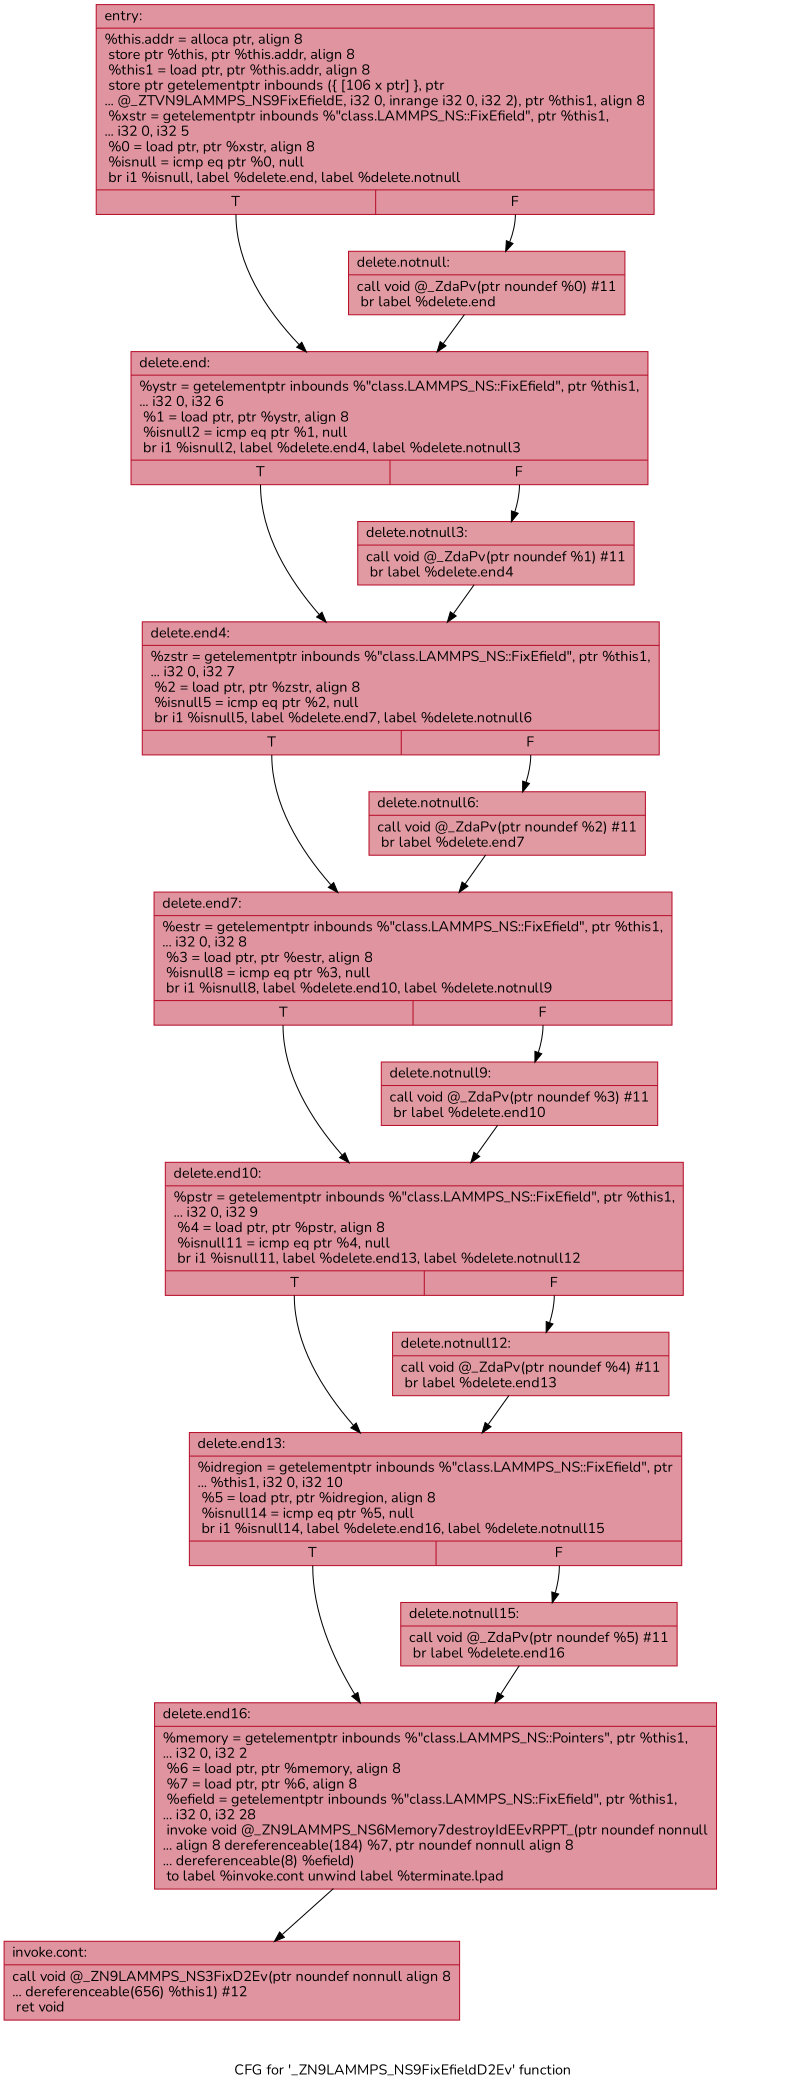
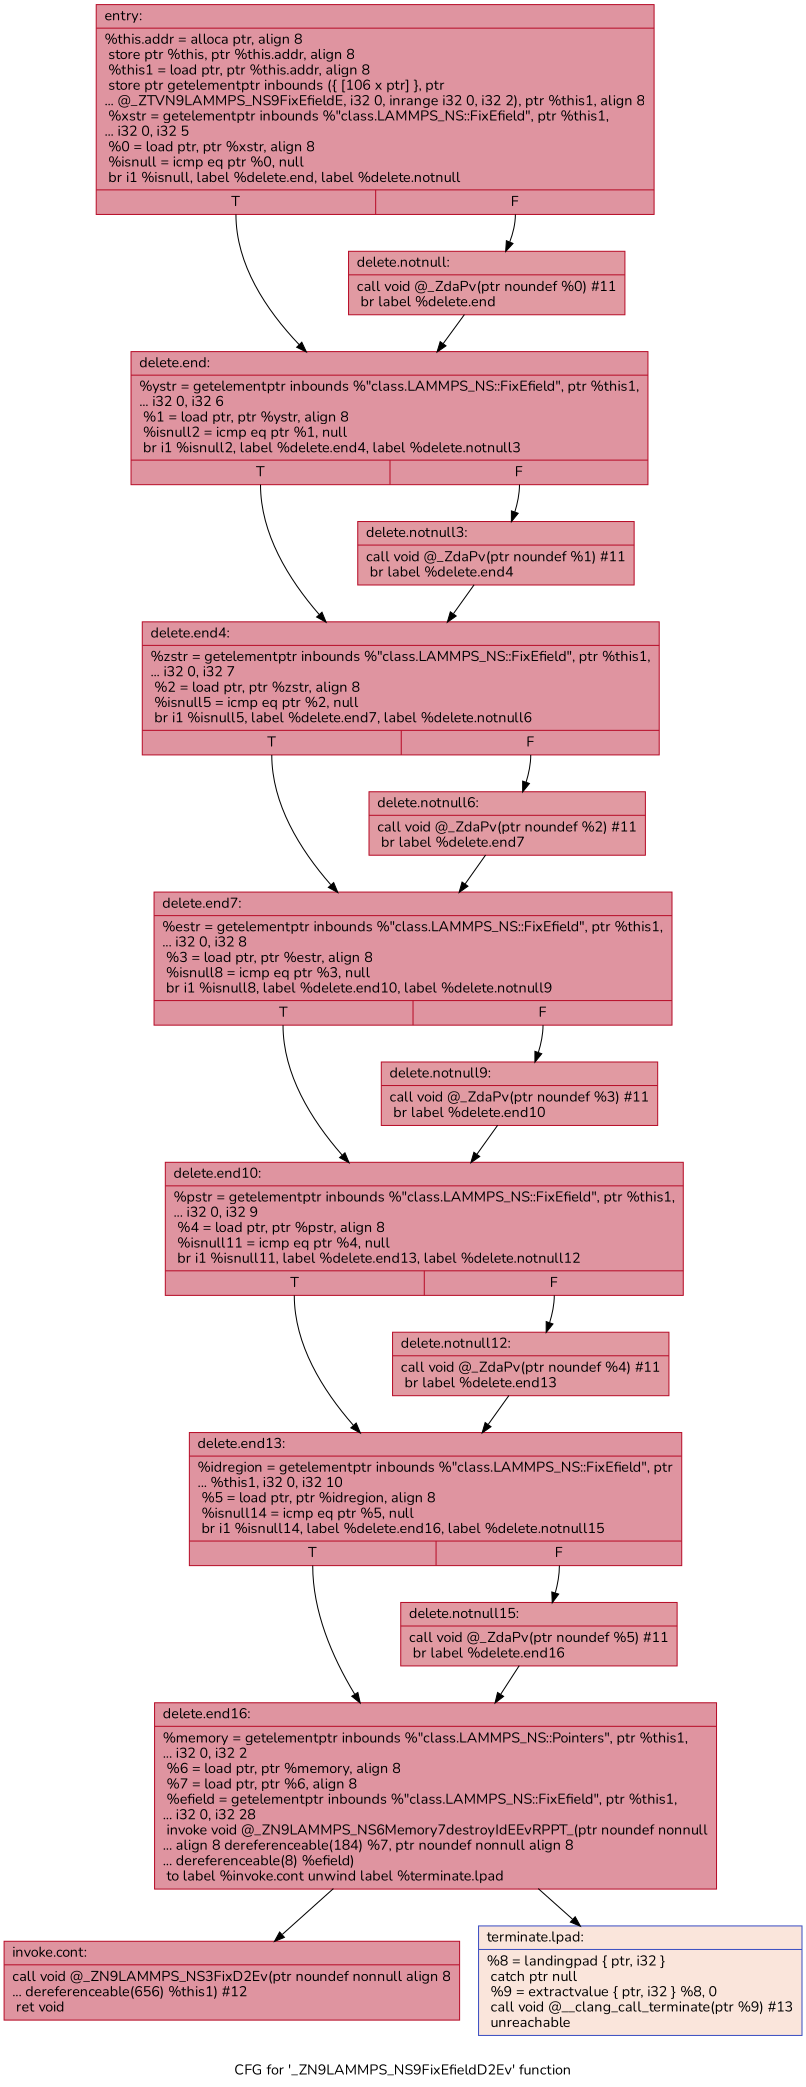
none -> (640, 1981)
